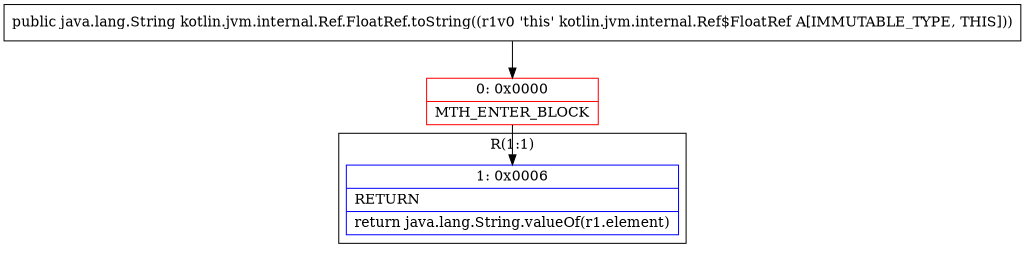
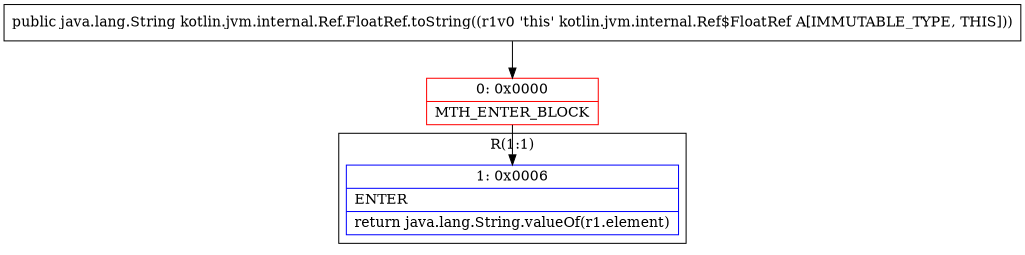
(387, 199) -> (381, 199)
